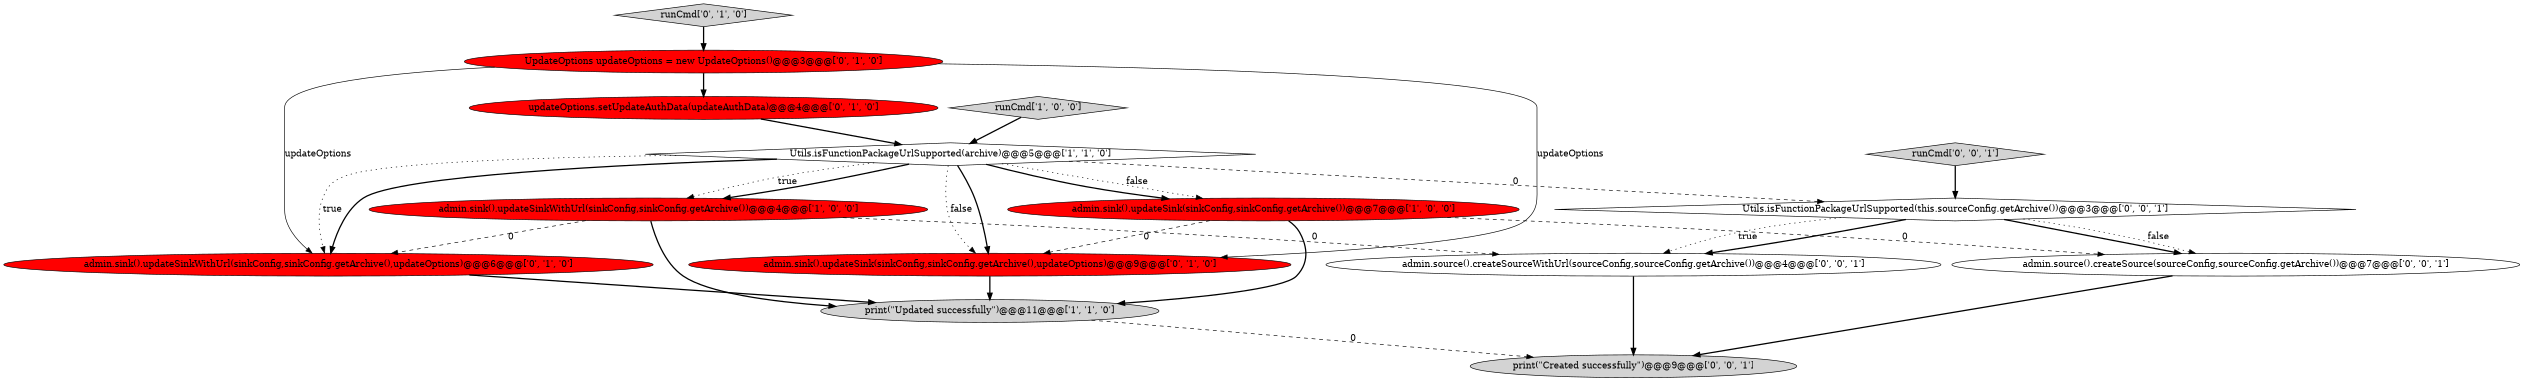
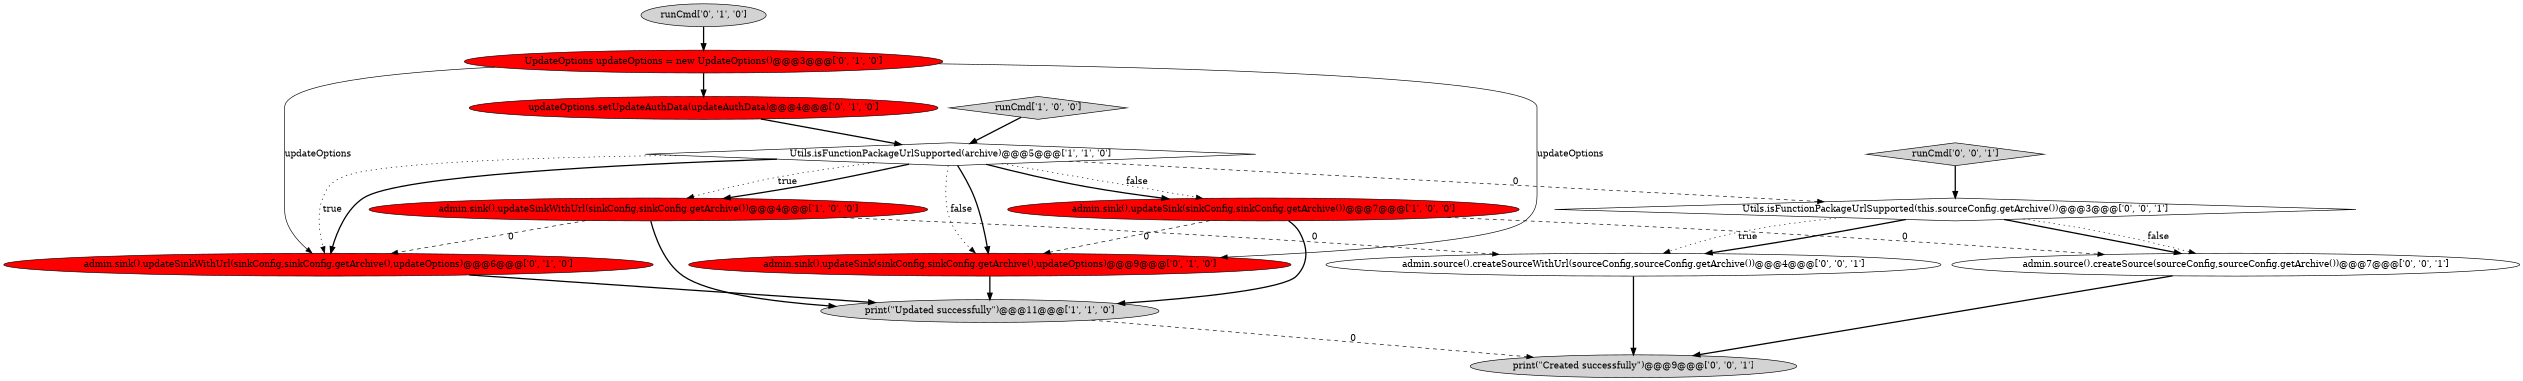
(704, 15) -> (704, 15)
